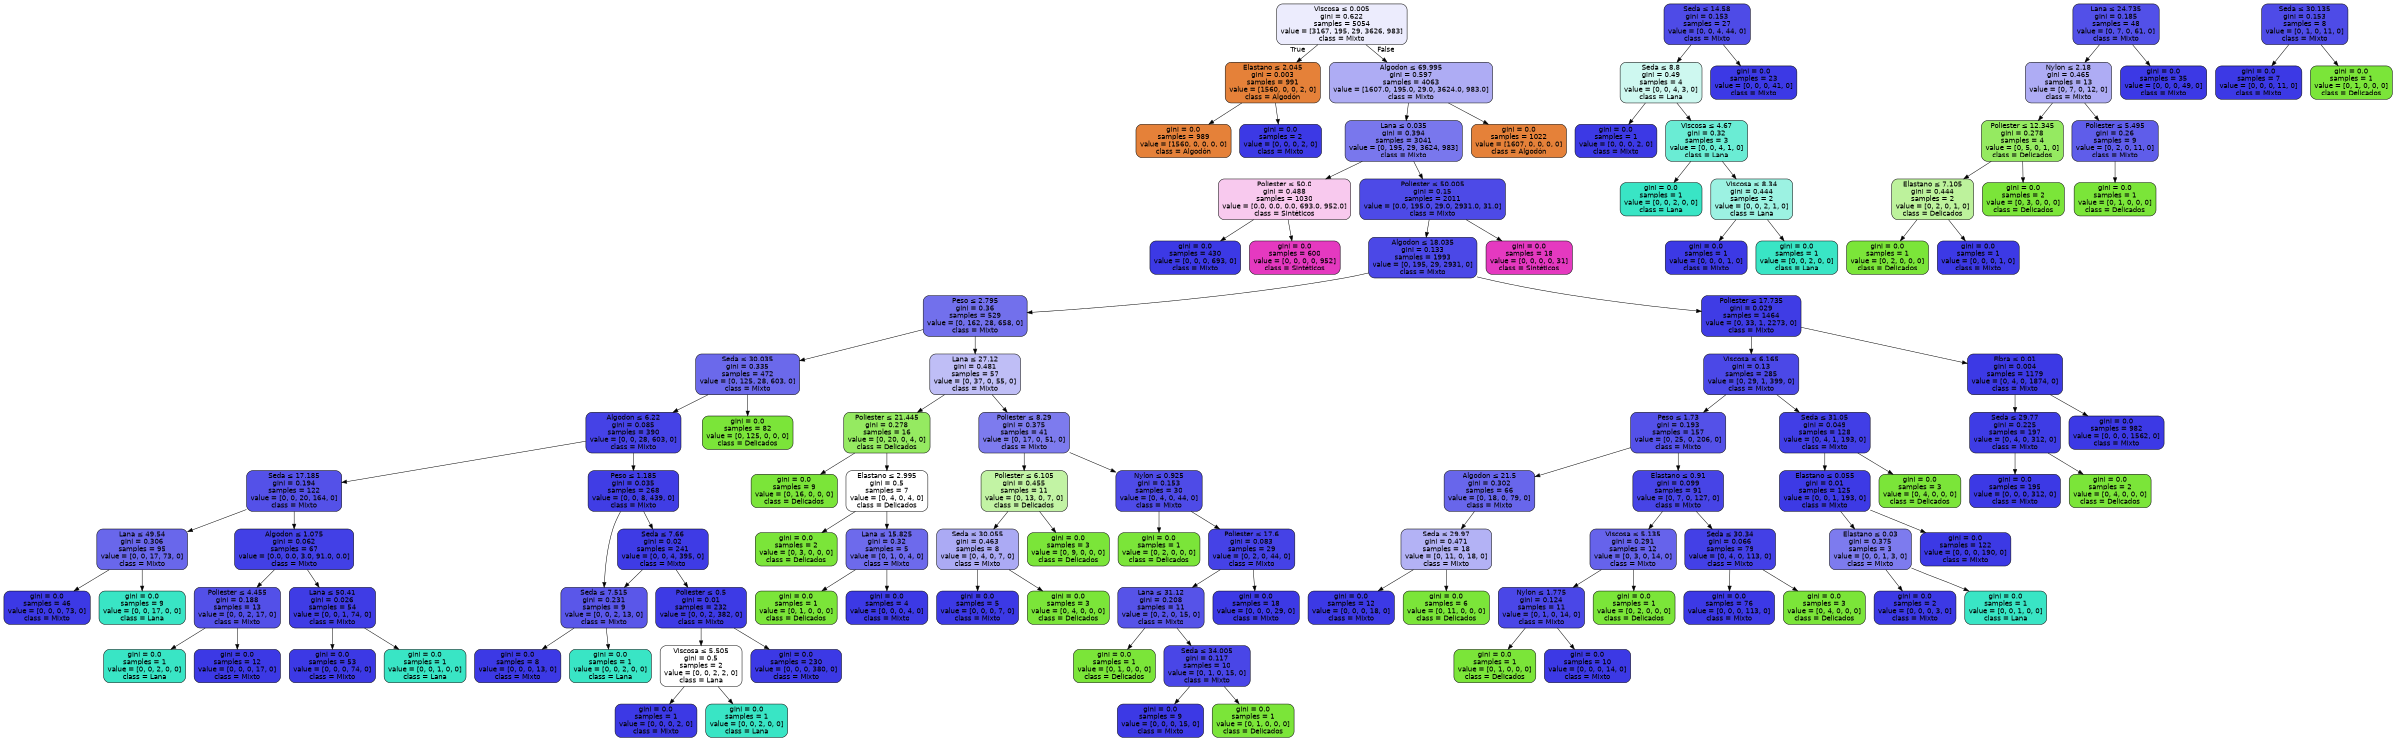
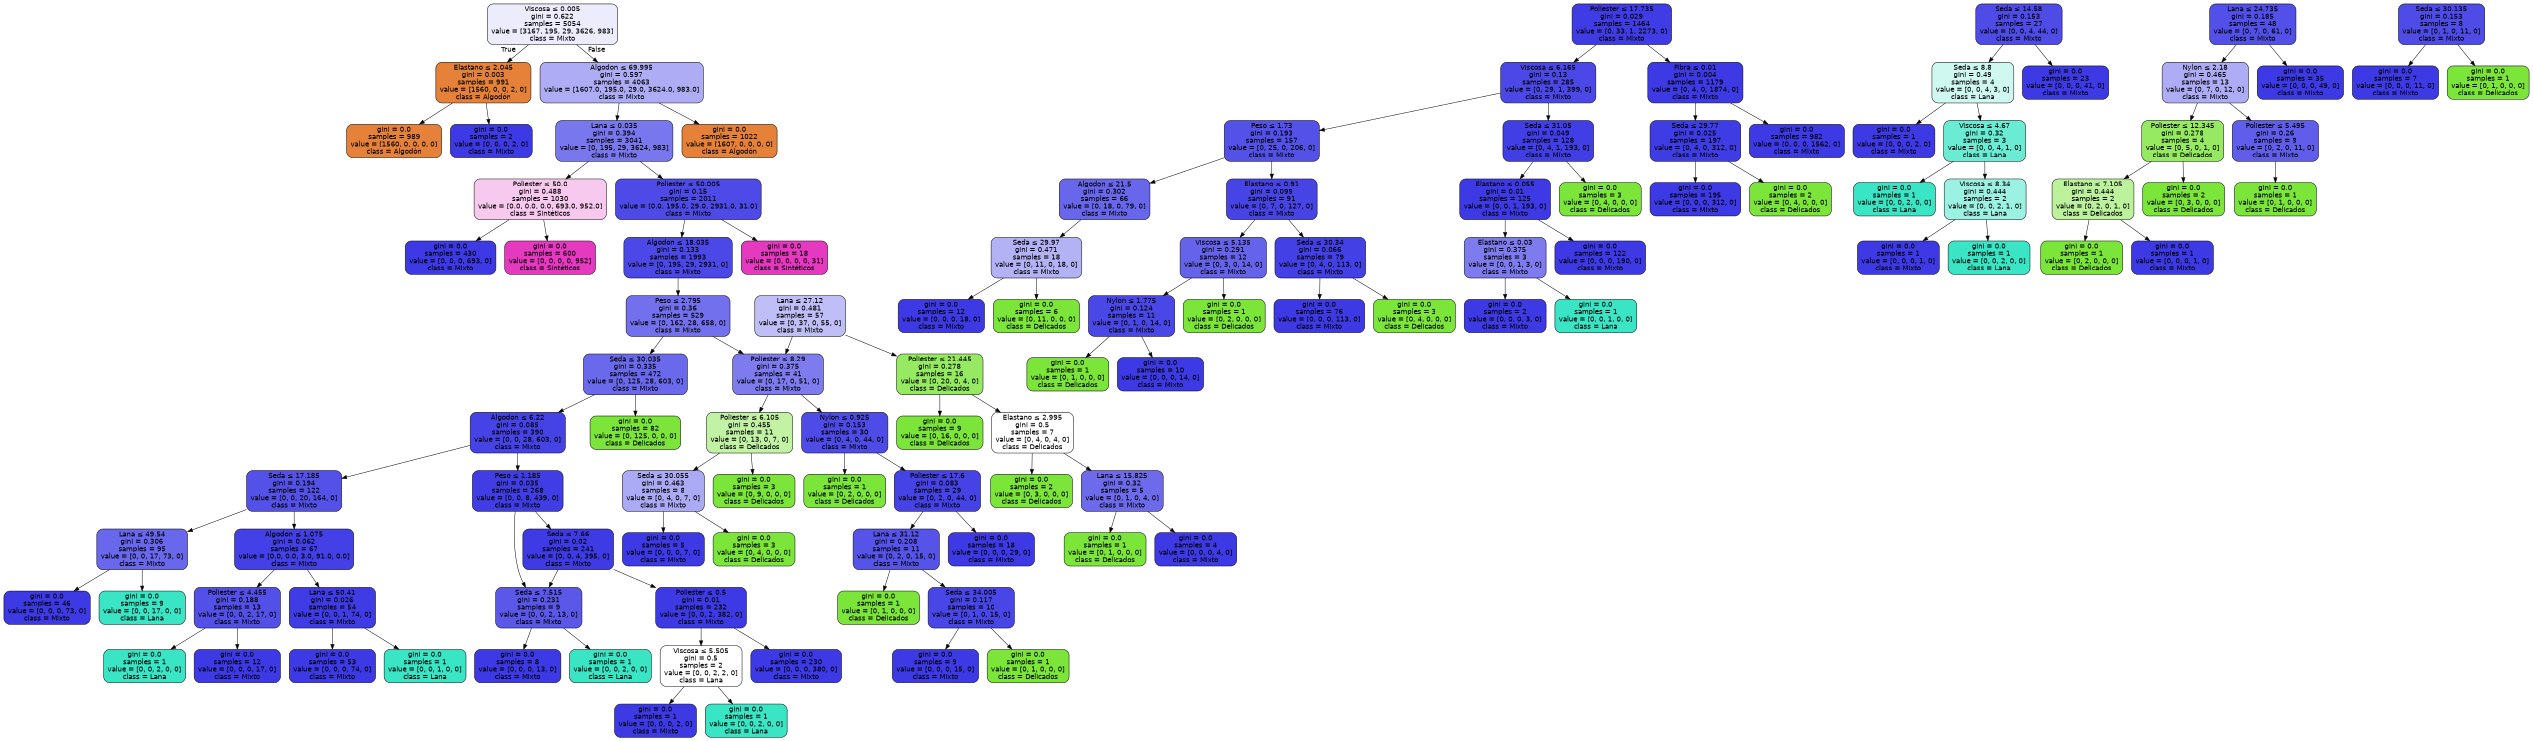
(1586, 297) -> none
(975, 343) -> (726, 344)
(2015, 425) -> (1695, 133)
